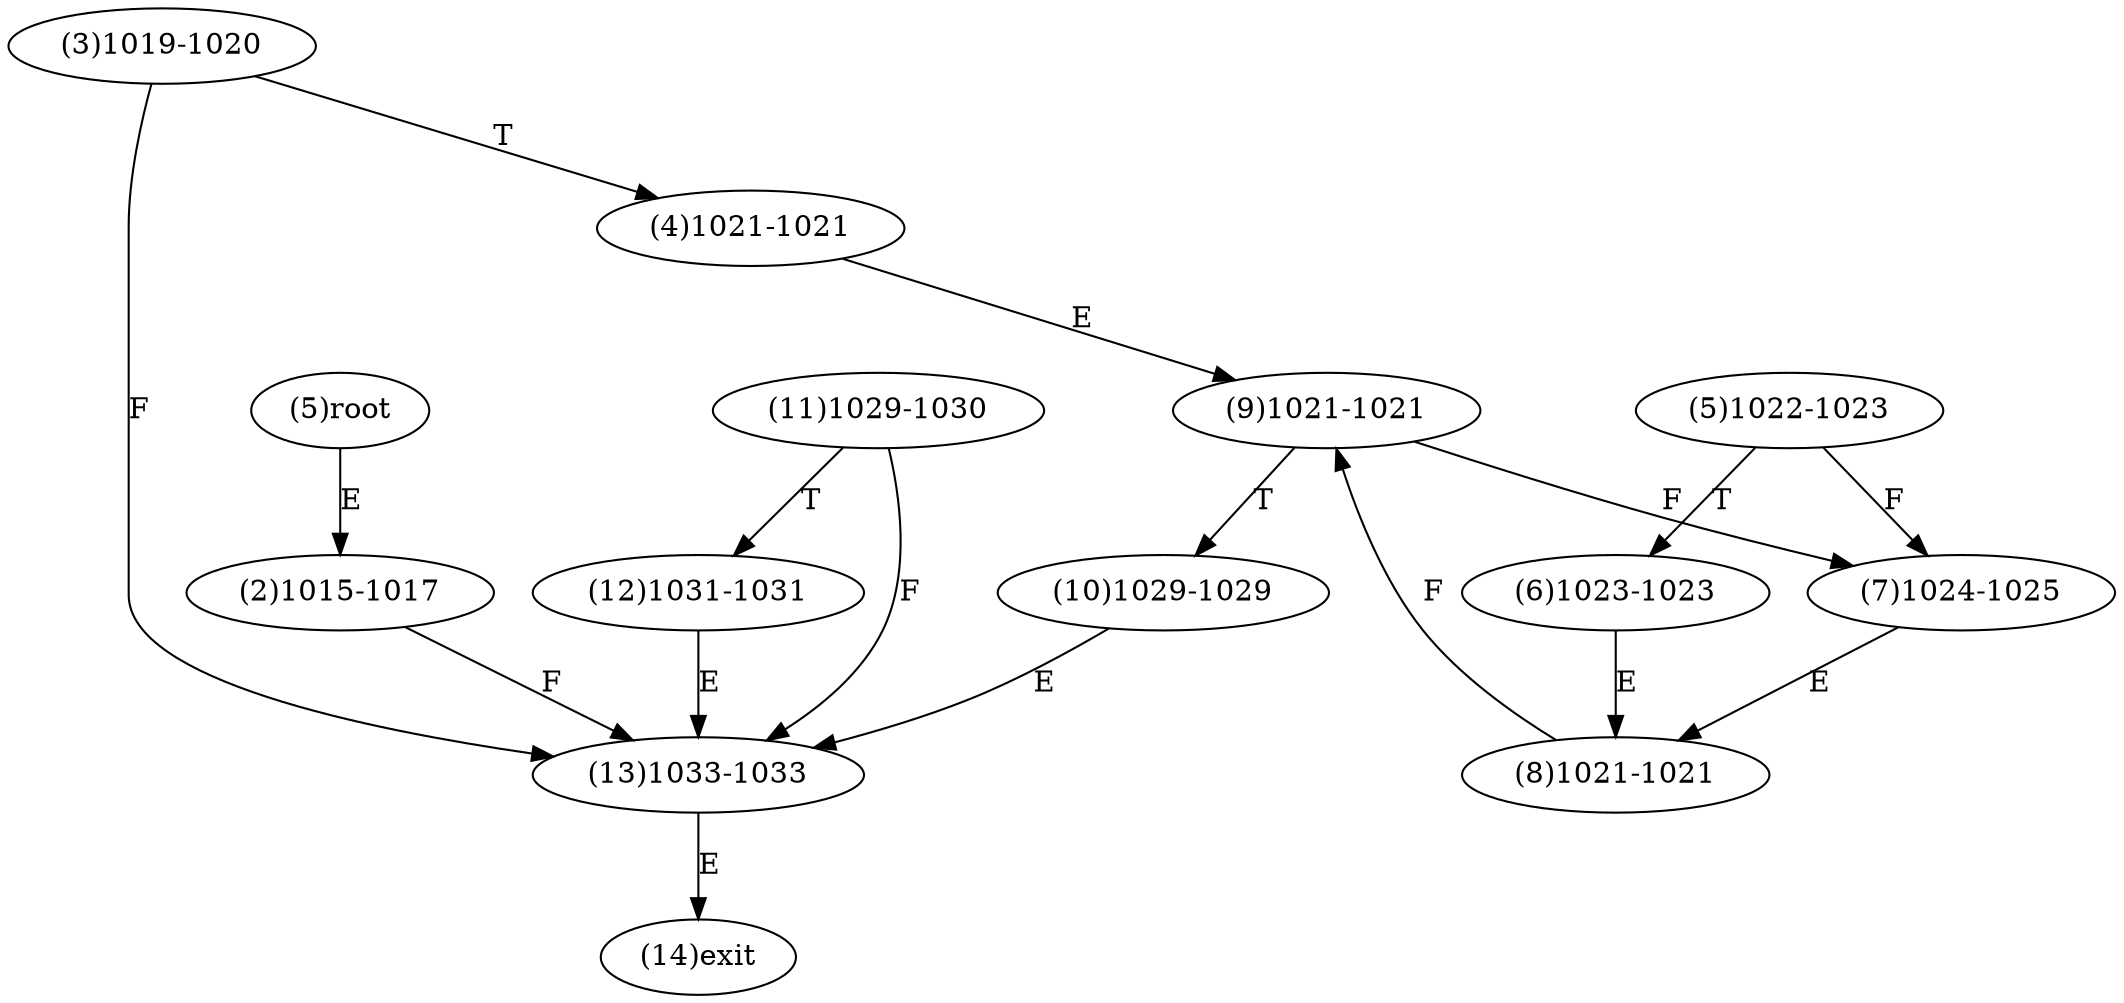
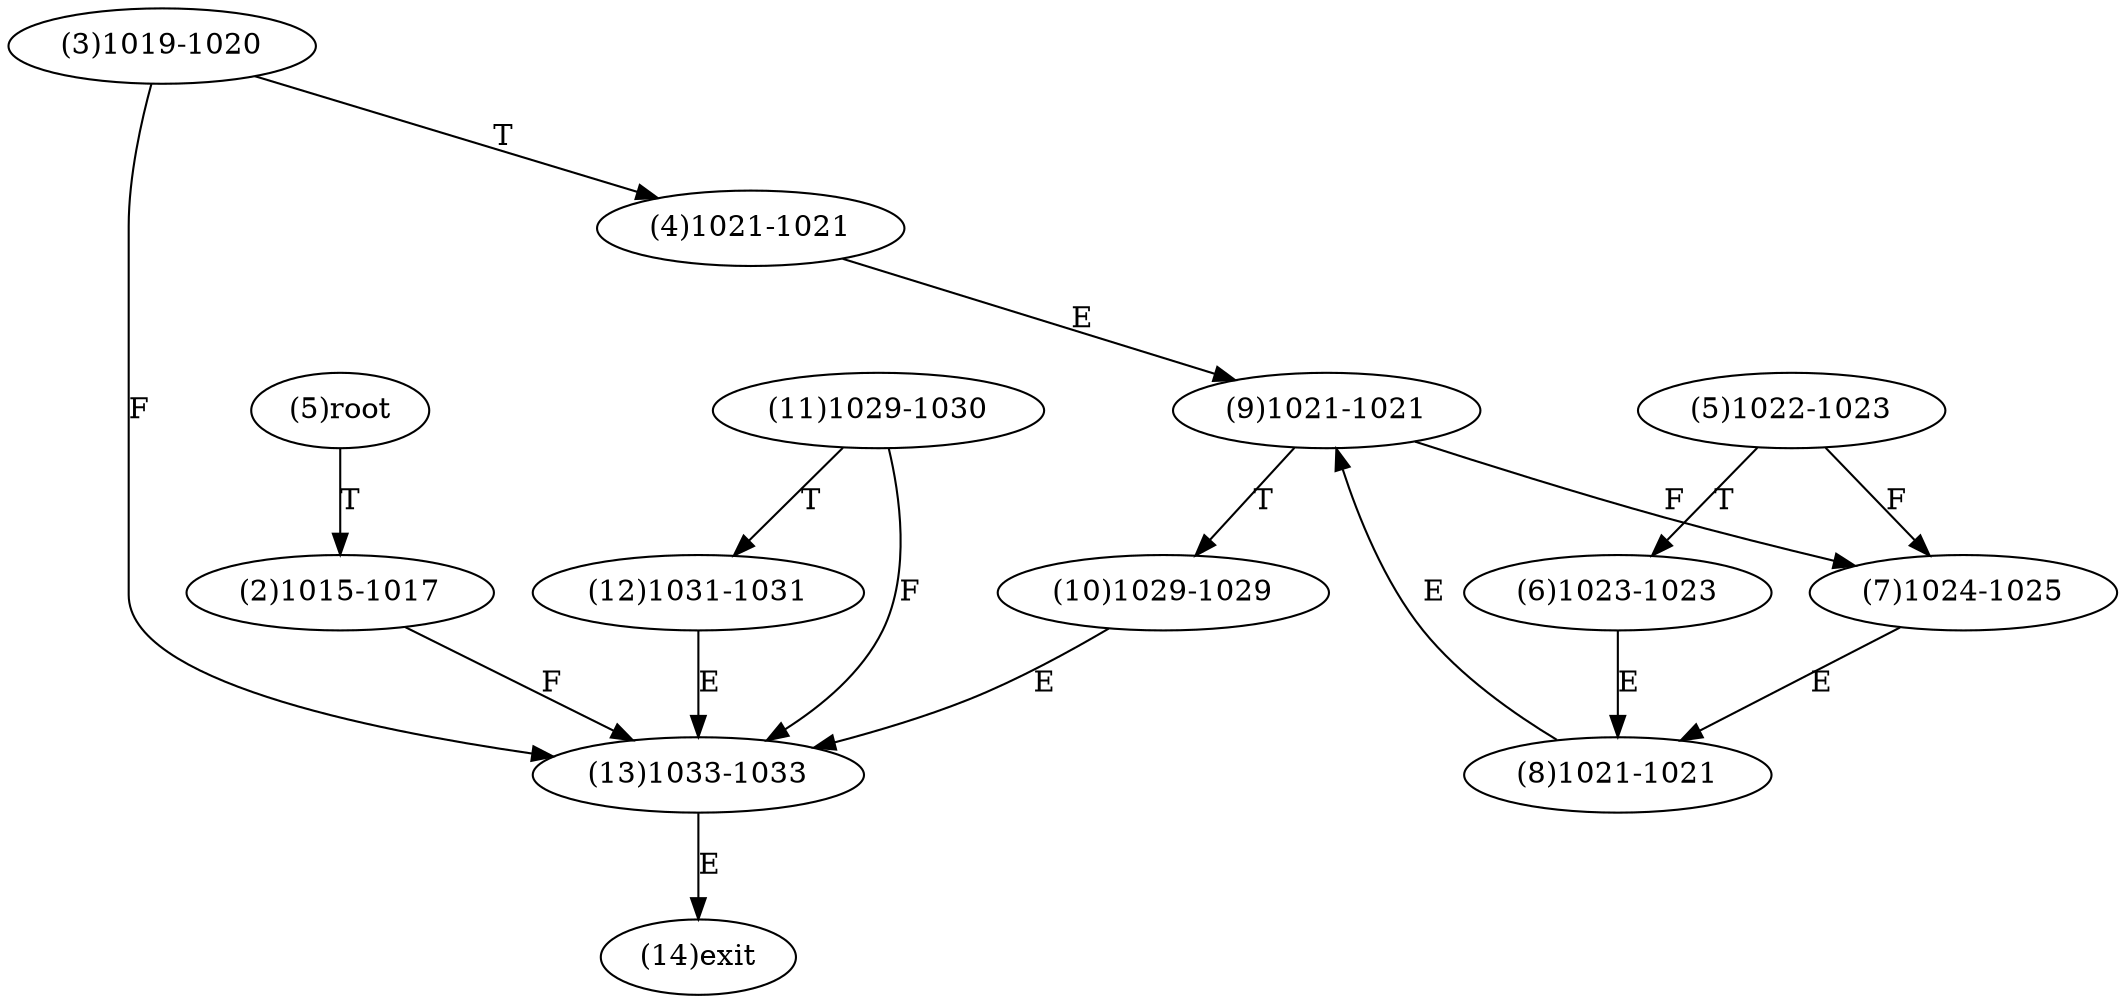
(352, 502) -> (351, 502)
(1434, 593) -> (1435, 593)
